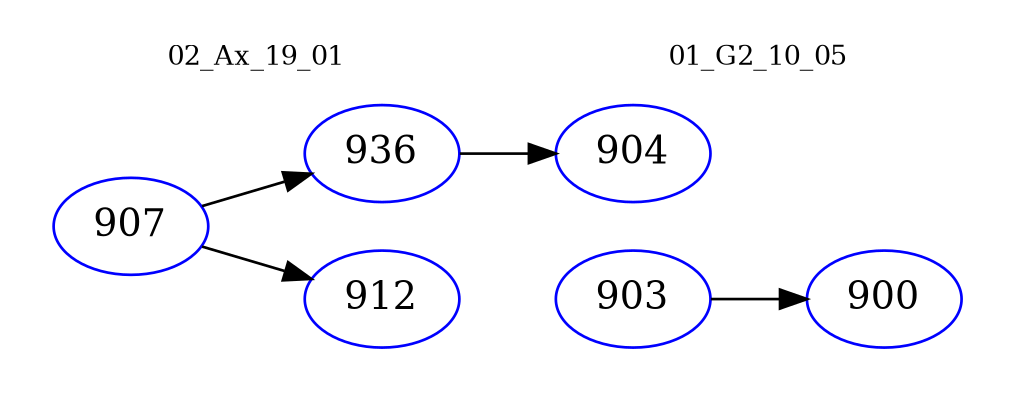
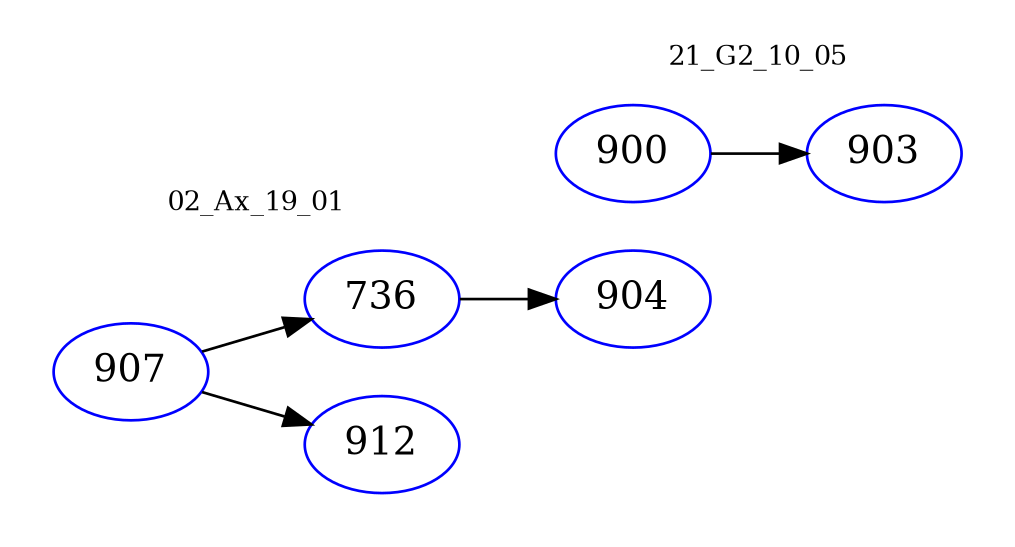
(759, 58) -> (759, 58)
(382, 154) -> (382, 299)
(745, 299) -> (745, 154)
